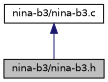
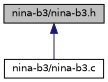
(54, 46) -> (54, 46)
